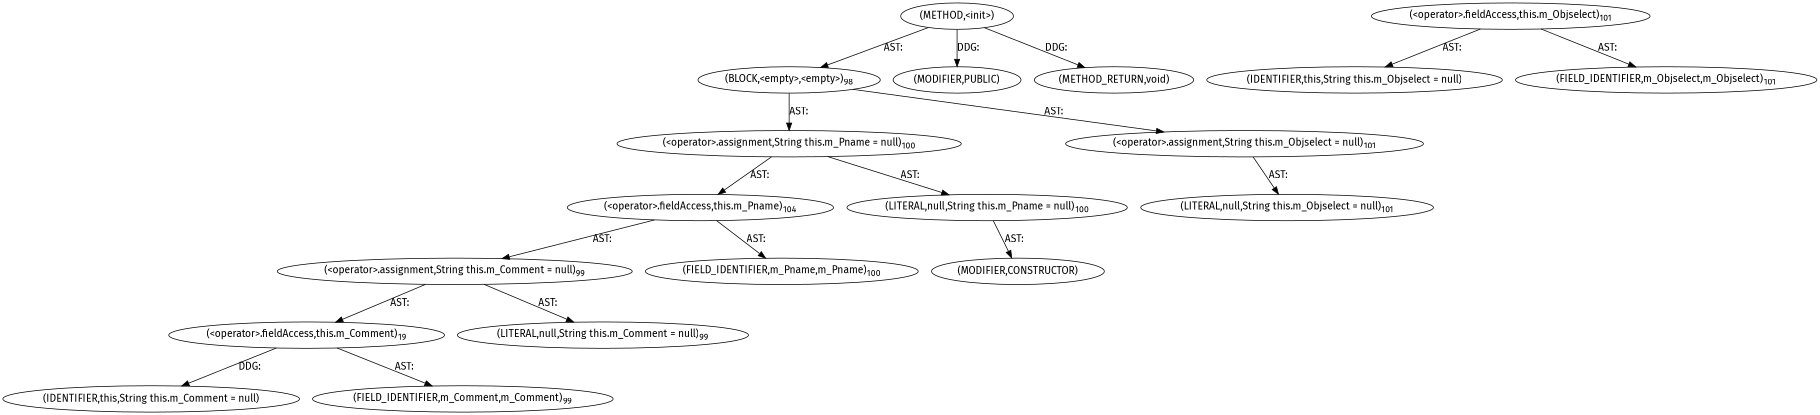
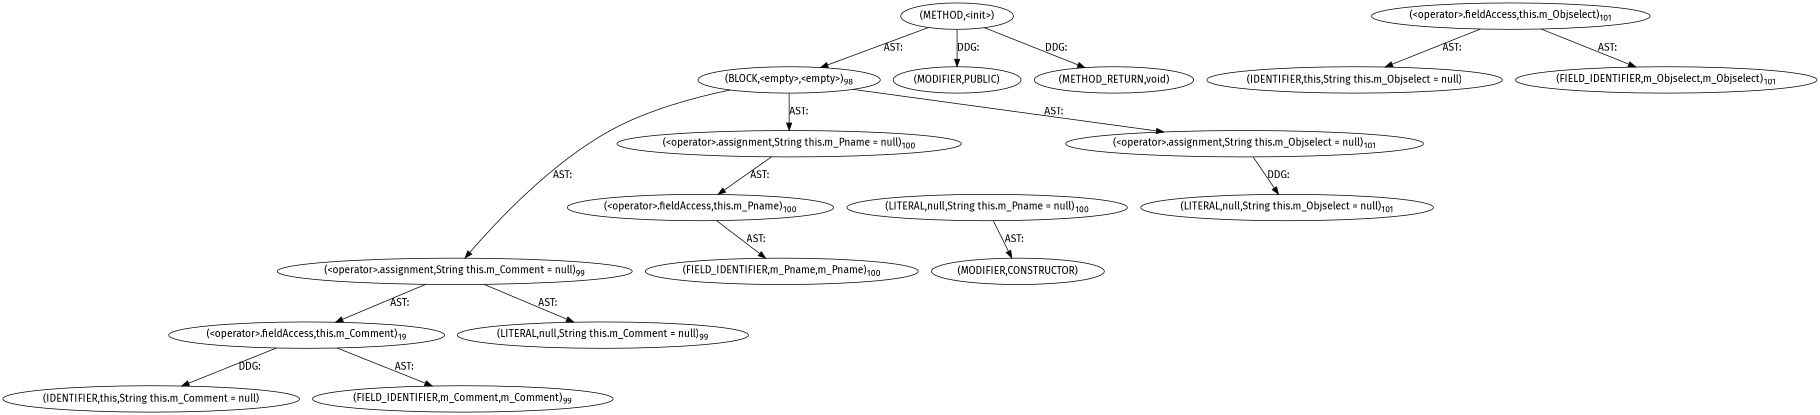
(885, 175) -> none
(1280, 176) -> (1280, 176)
(790, 206) -> (790, 206)
(582, 238) -> (585, 146)
